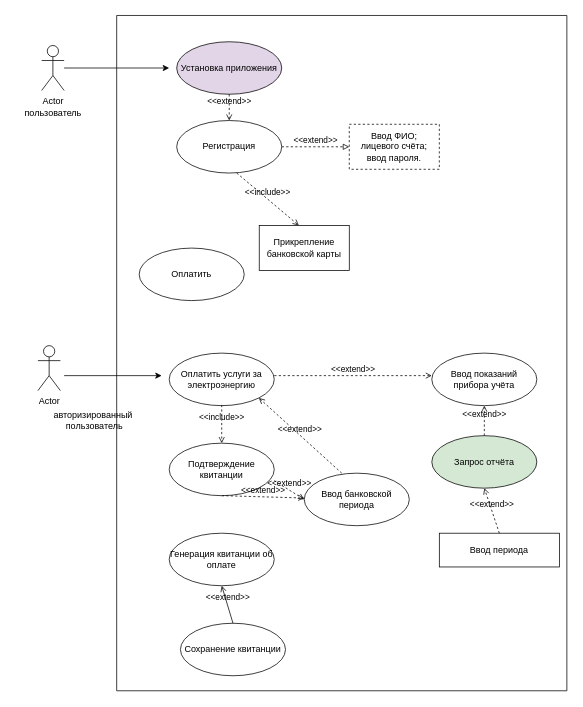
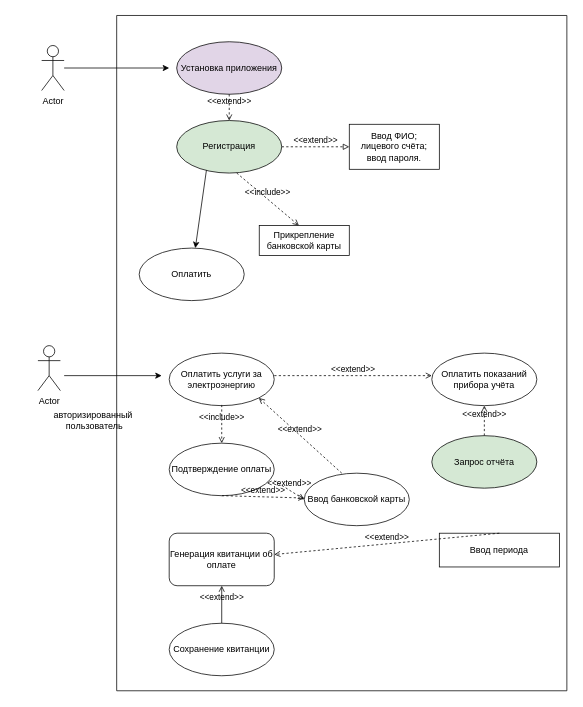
(53, 113) -> none
(229, 147) -> (229, 147)
(394, 147) -> (394, 147)
none -> (201, 206)
(304, 248) -> (304, 240)
(484, 379) -> (484, 379)
(222, 469) -> (222, 469)
(357, 499) -> (357, 499)
(492, 512) -> (387, 543)
(222, 559) -> (222, 559)
(233, 649) -> (222, 649)
